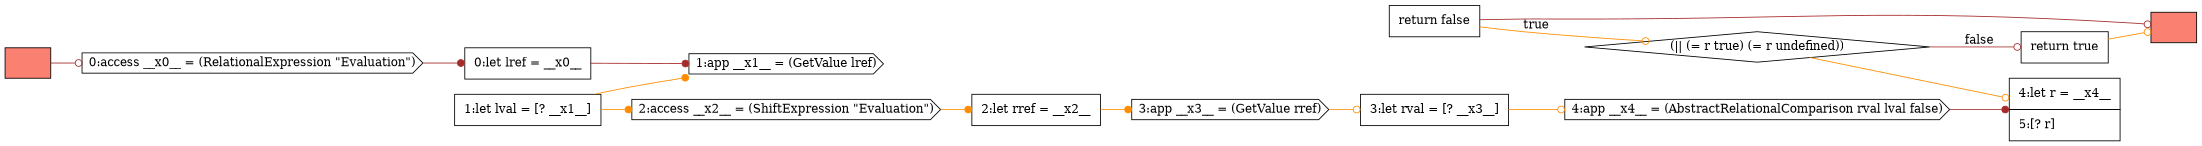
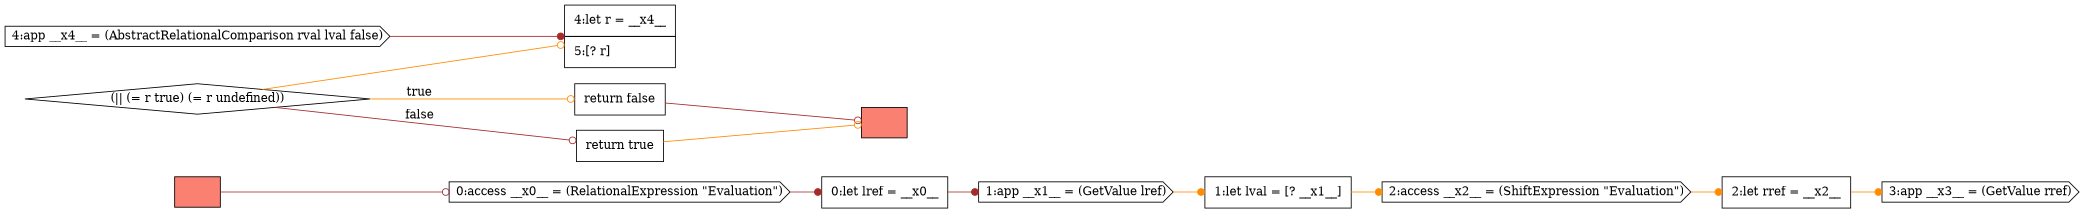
(1561, 35) -> (469, 99)
(639, 85) -> (1185, 192)
(1434, 110) -> none
